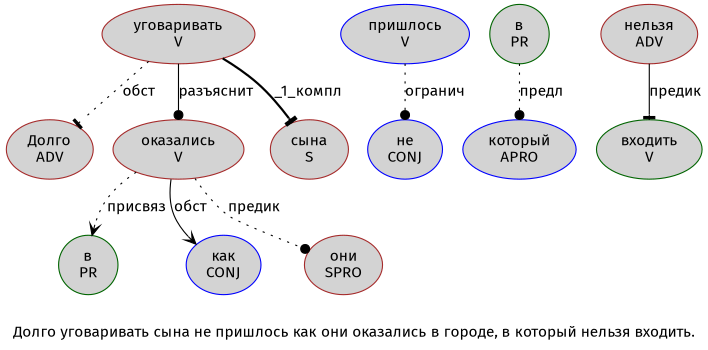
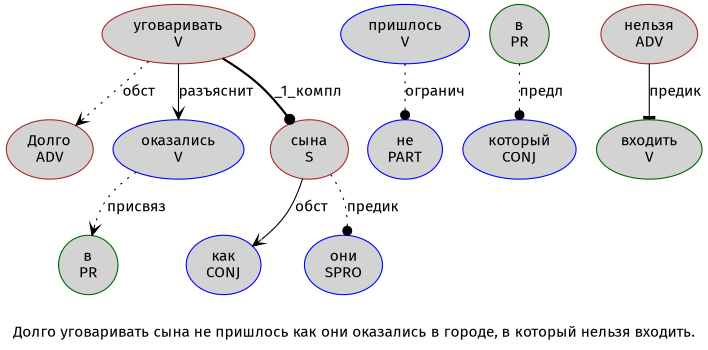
(259, 85) -> (259, 85)
(178, 87) -> (178, 87)
(116, 90) -> (116, 90)
(178, 149) -> (178, 149)
(405, 149) -> (405, 149)
(519, 149) -> (519, 149)
(172, 210) -> (287, 212)
(241, 222) -> (343, 199)
(343, 265) -> (343, 265)
